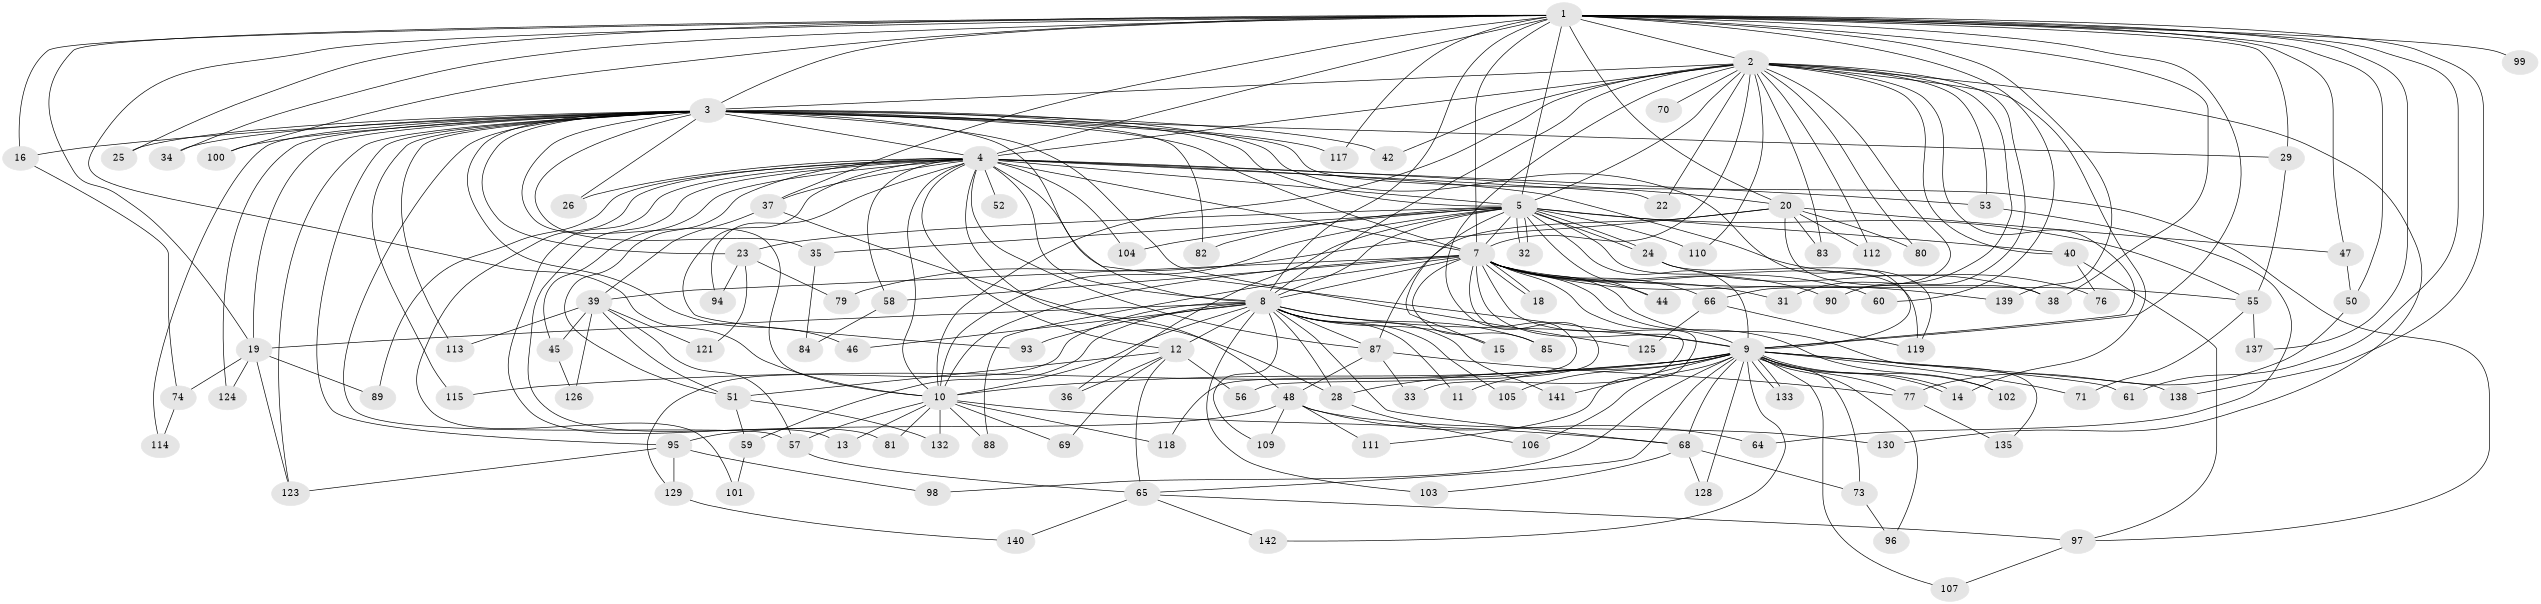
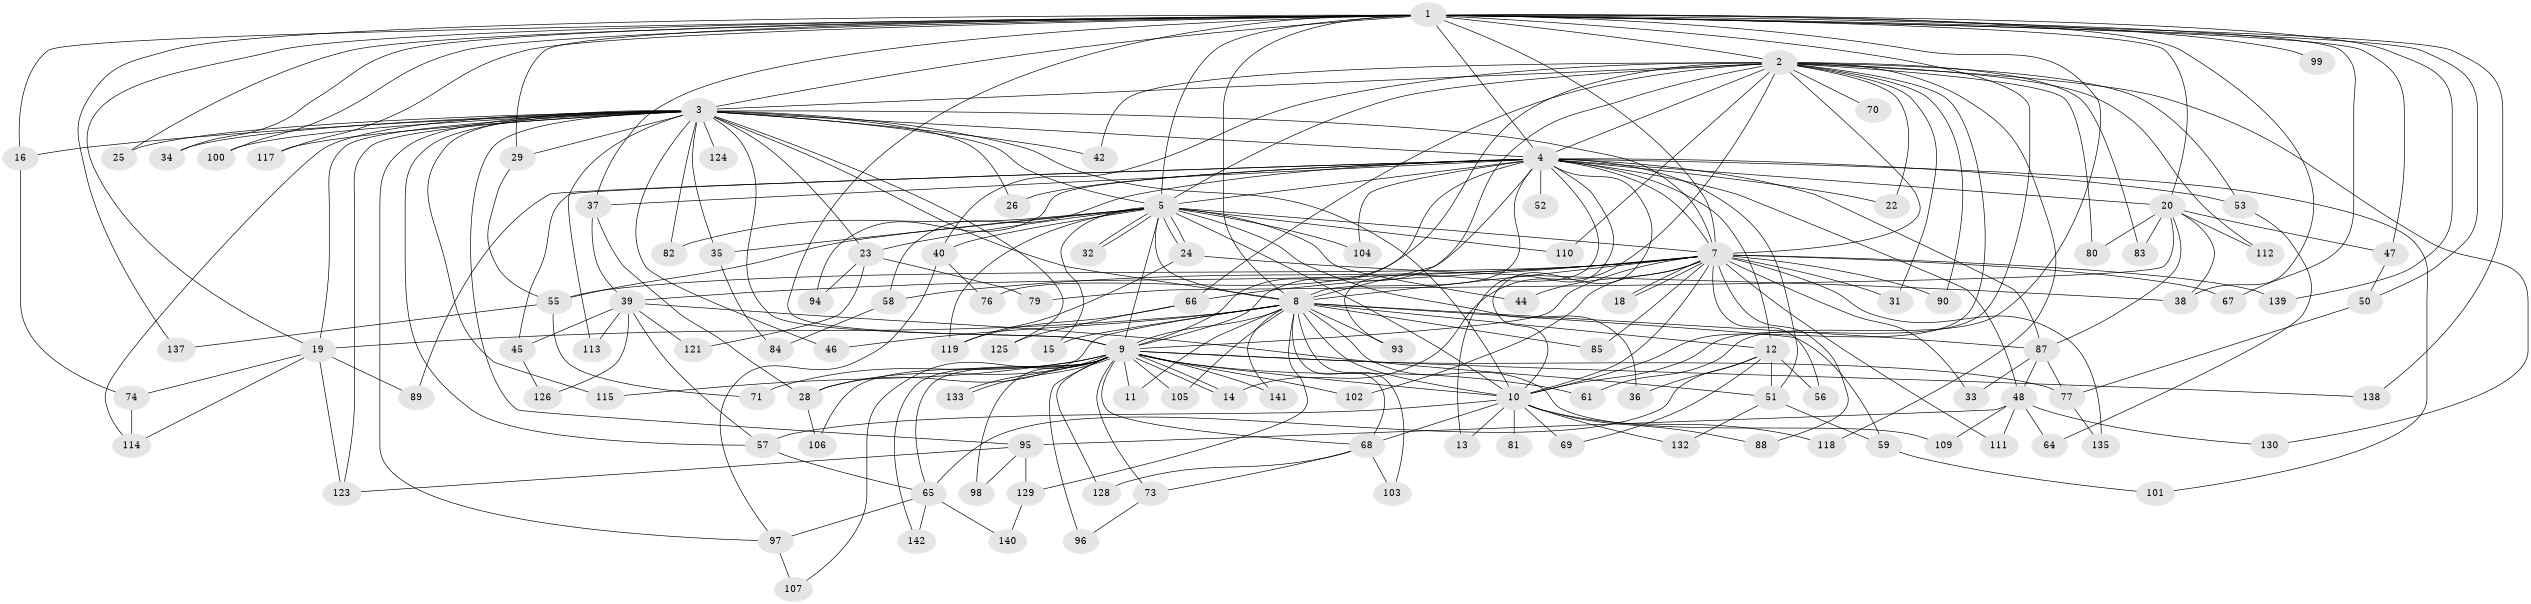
(541, 291) -> none
(1879, 302) -> (2229, 302)
(241, 374) -> (225, 398)
